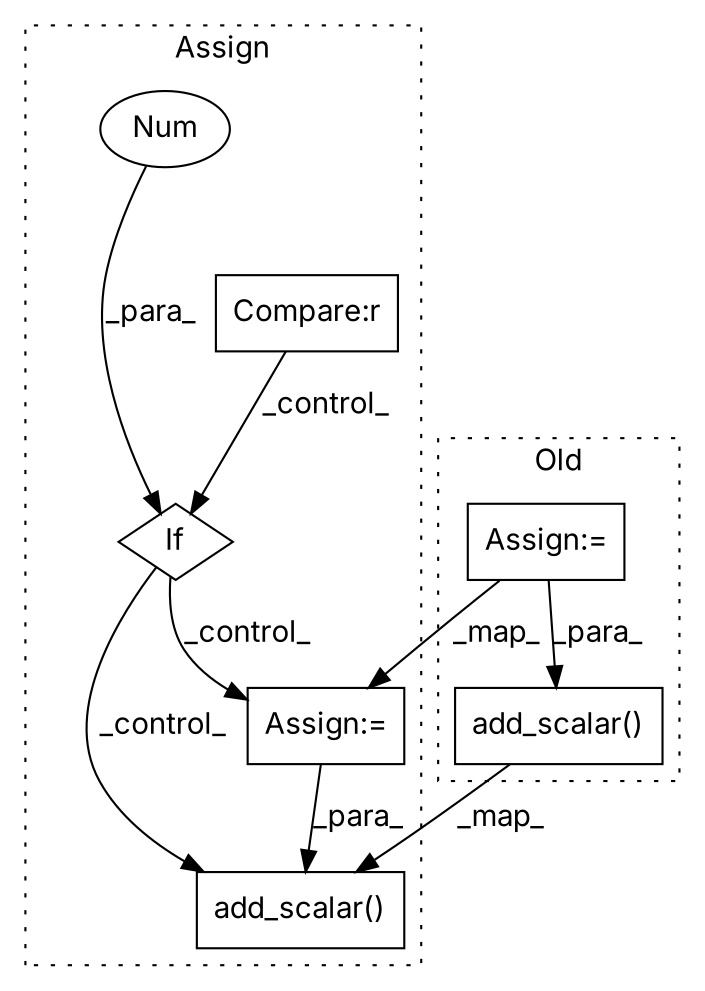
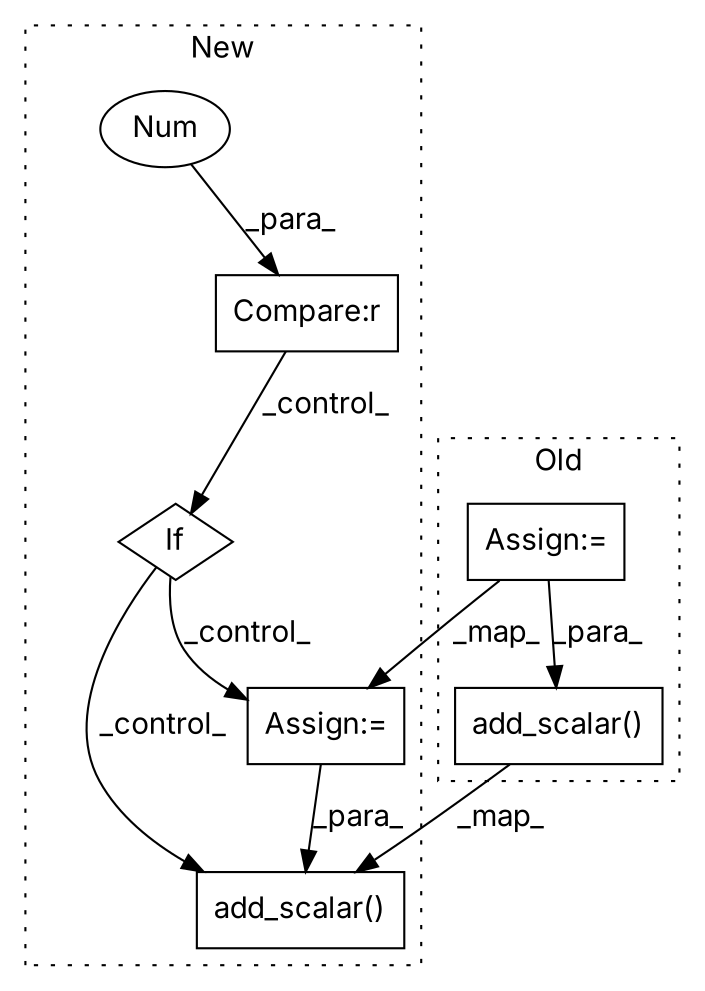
(223, 50) -> (223, 50)
(103, 330) -> (228, 211)
